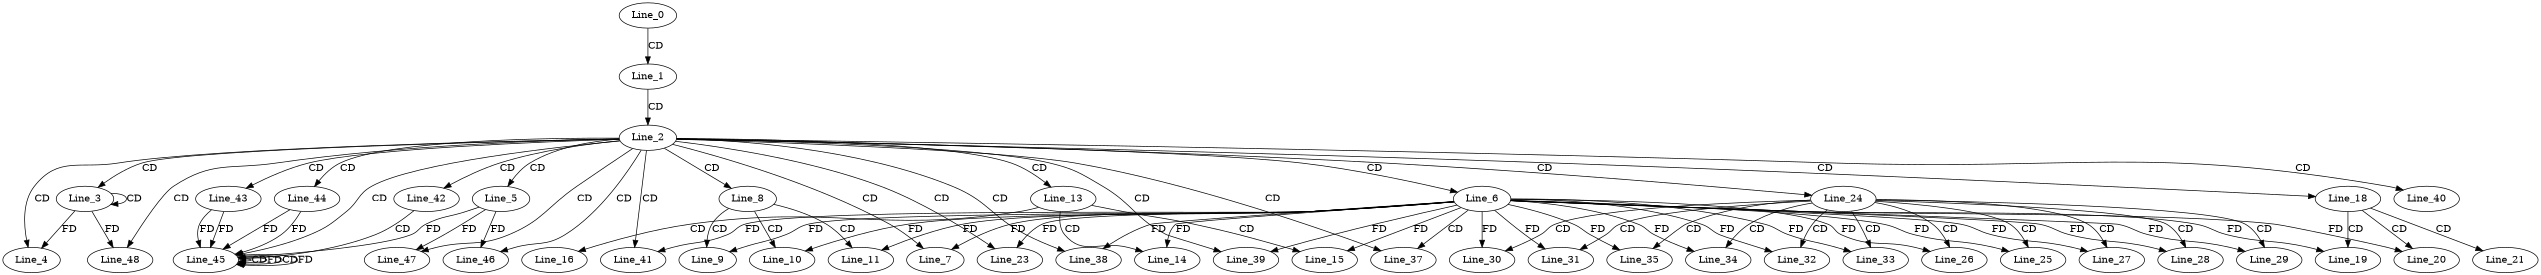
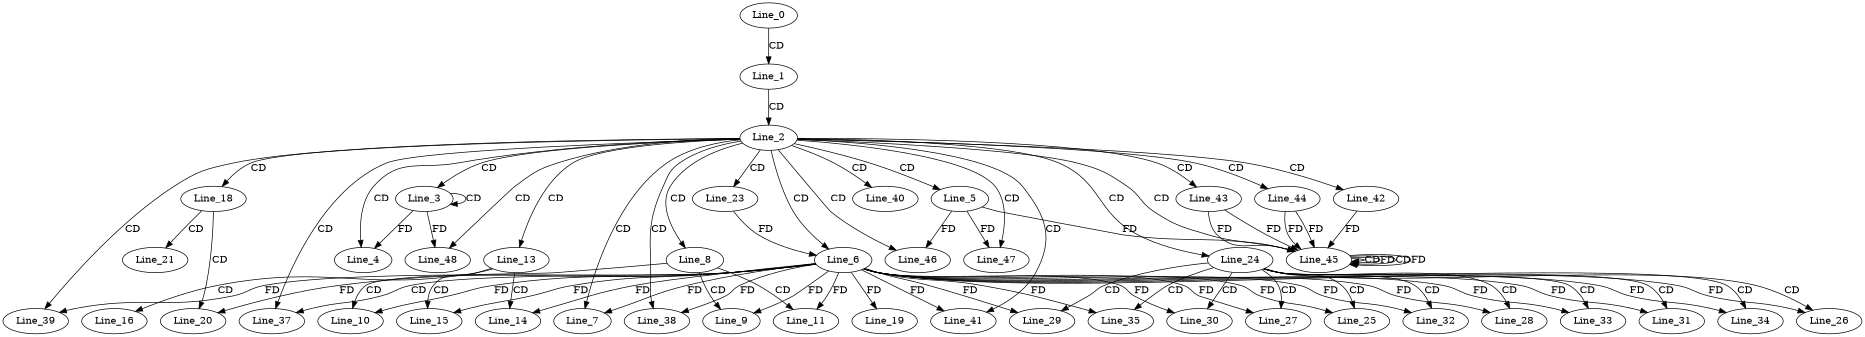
(1234, 213) -> (767, 240)
(2348, 226) -> none
(403, 229) -> (1353, 229)
